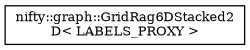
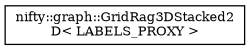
(125, 25) -> (125, 25)
